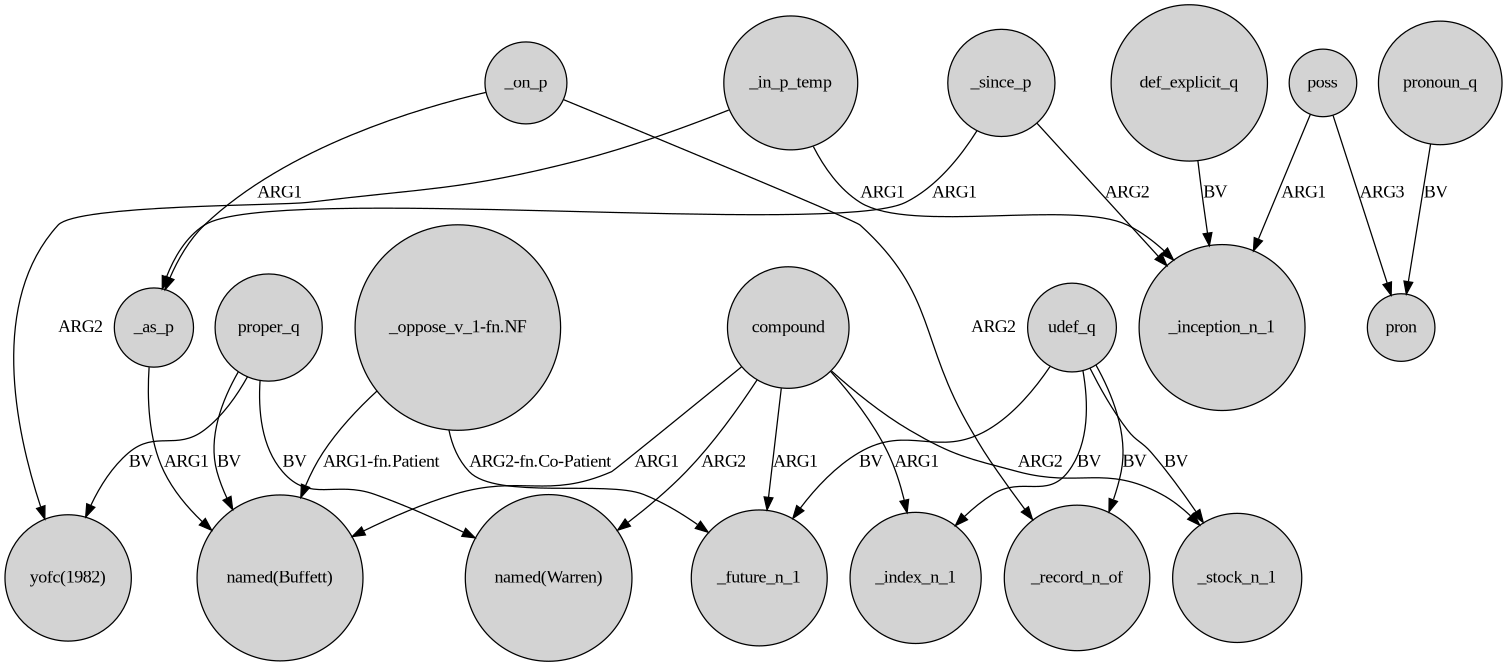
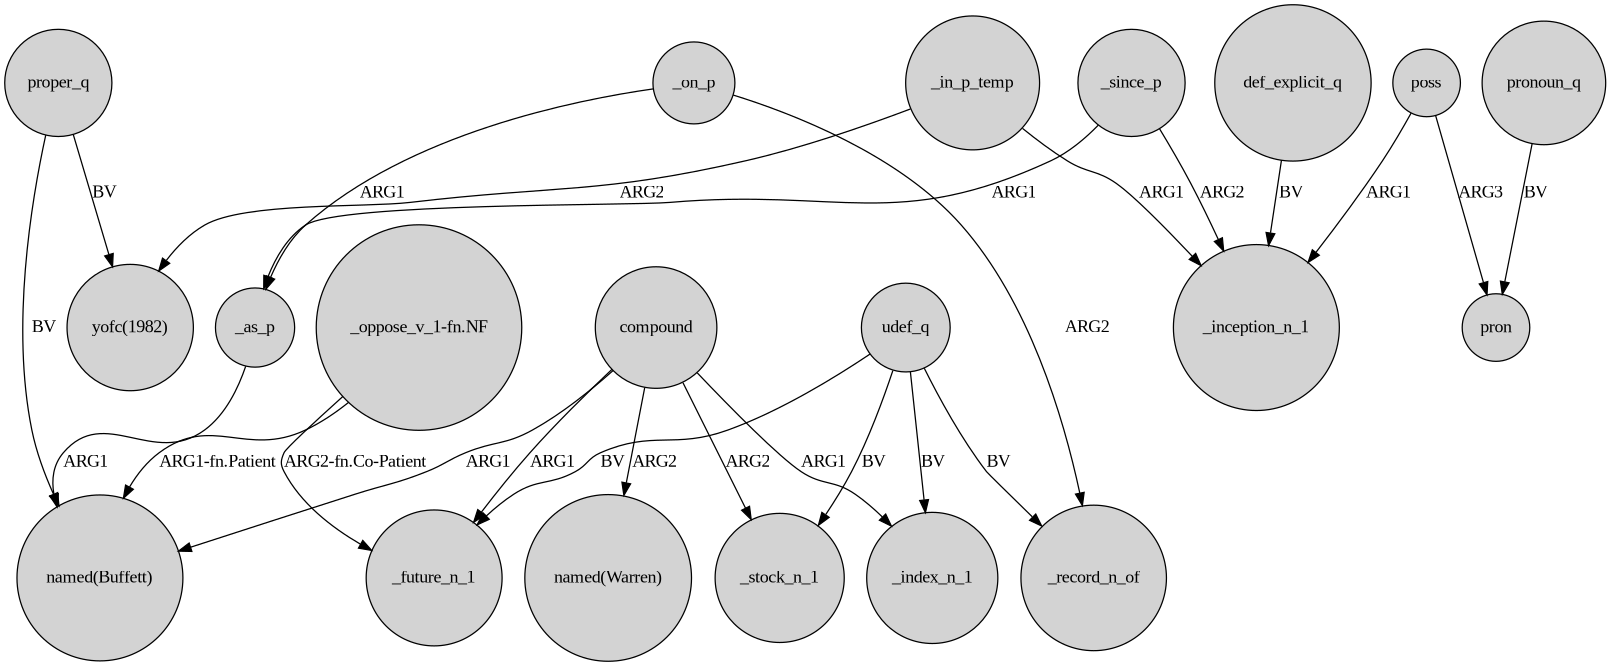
(326, 490) -> none
